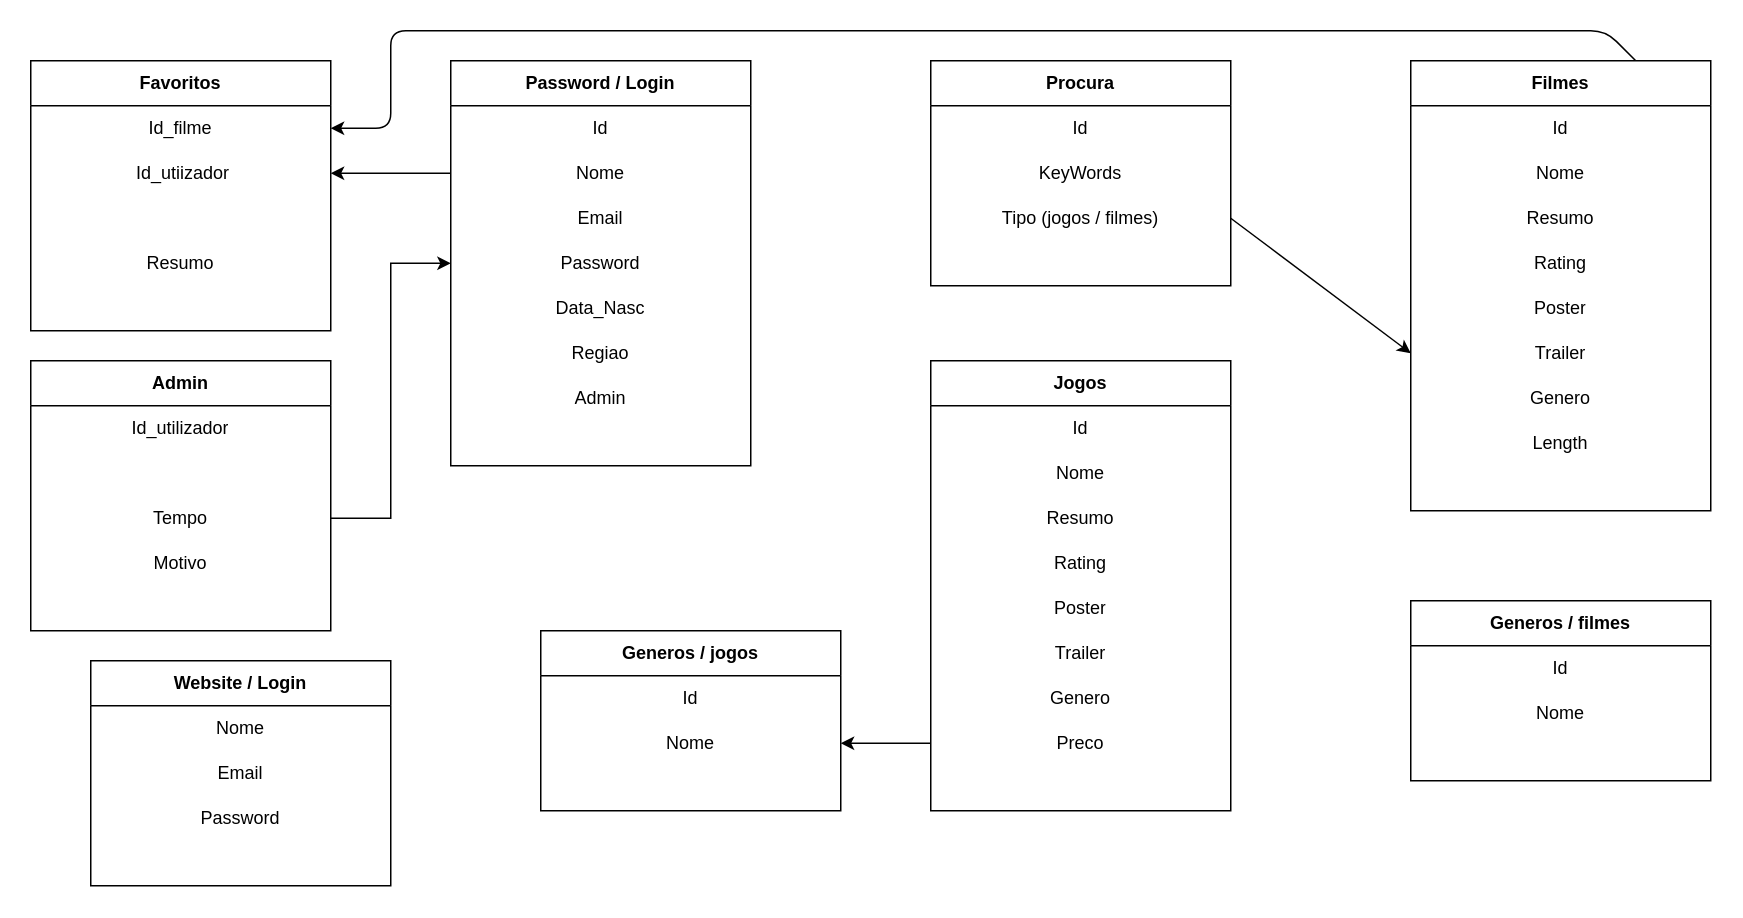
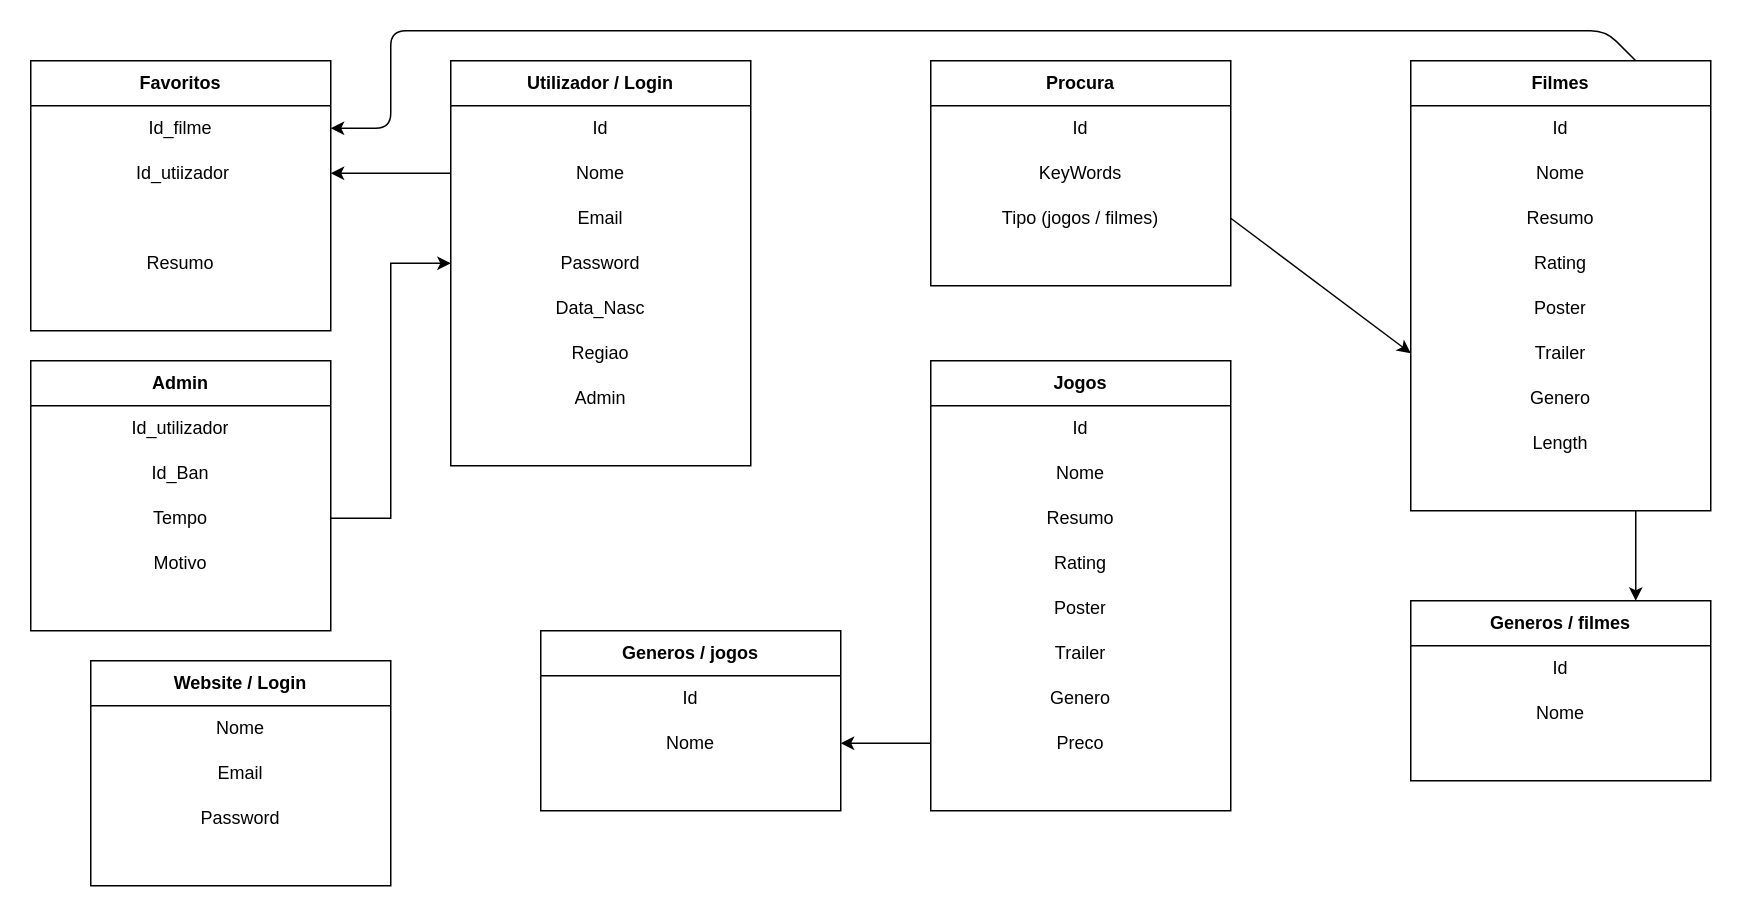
(601, 83) -> (601, 83)
none -> (181, 473)
none -> (1636, 552)
